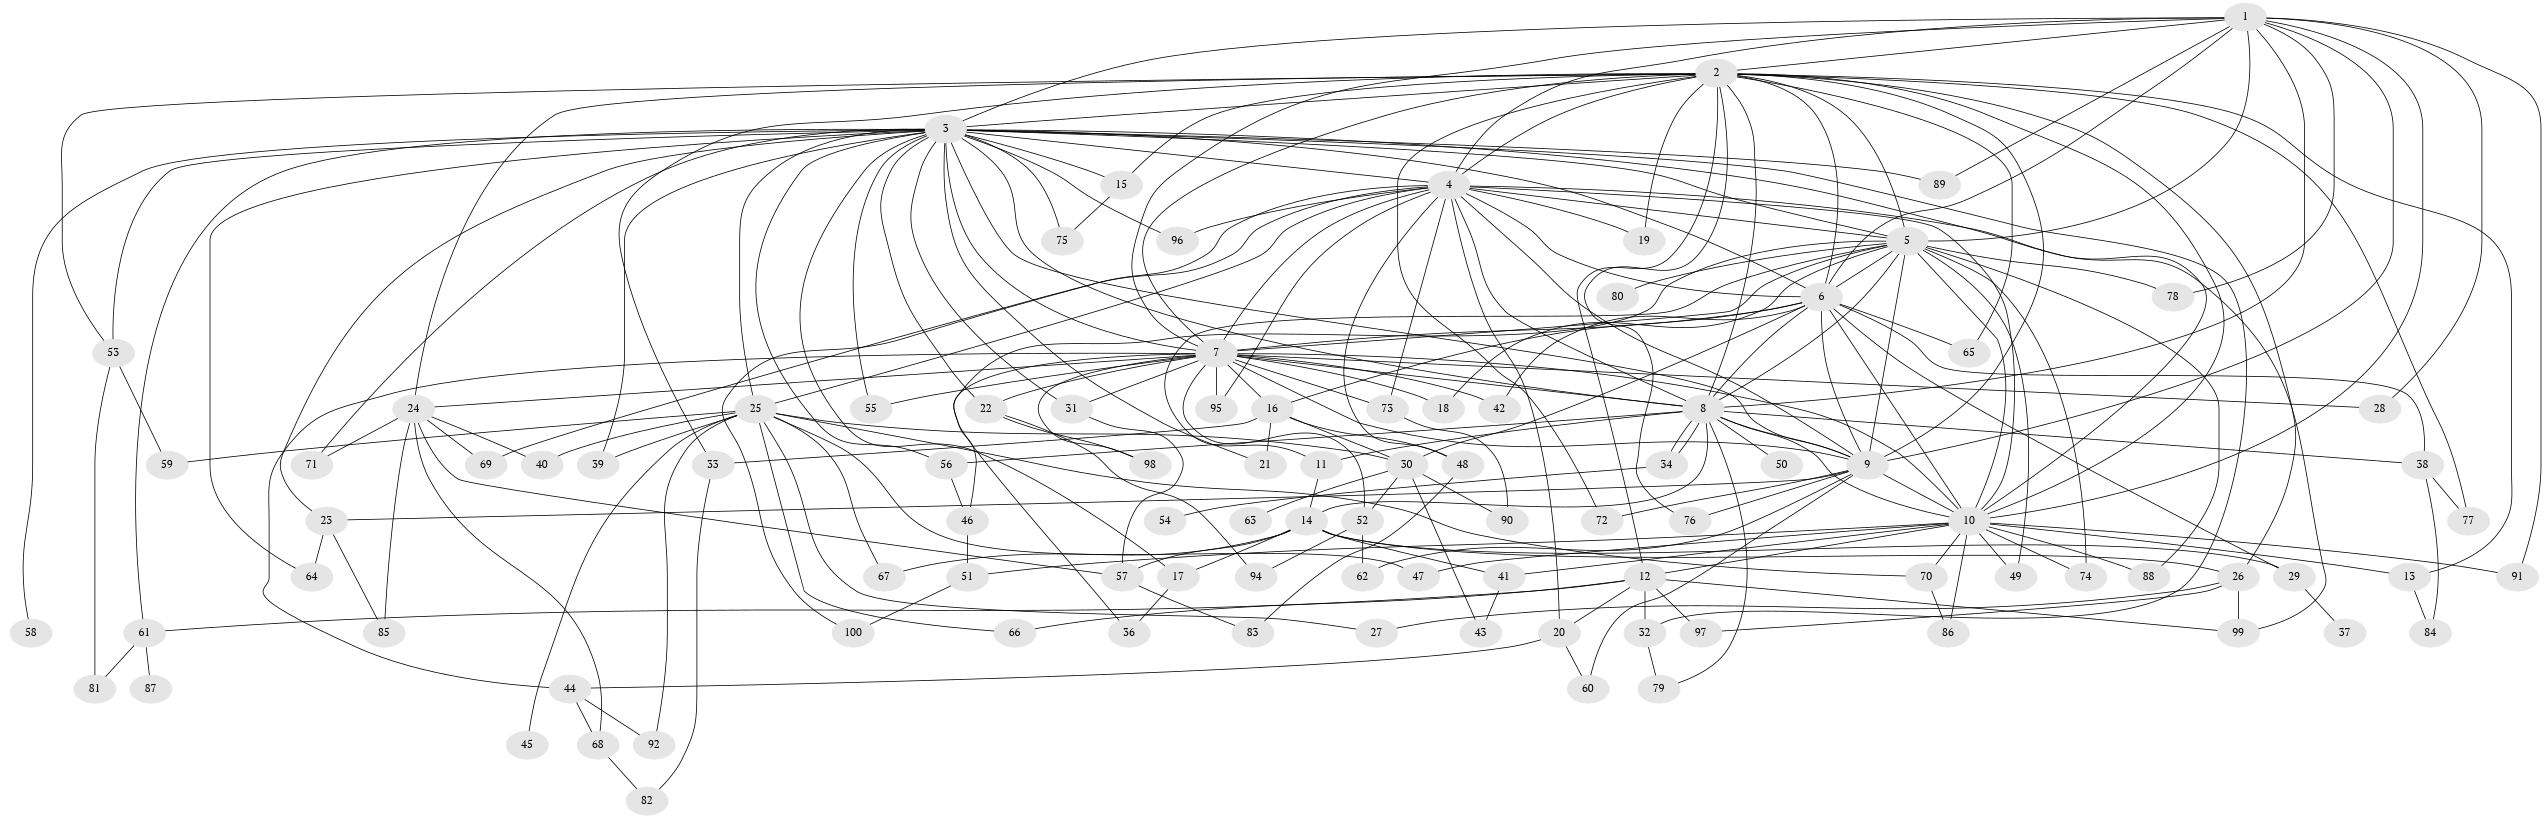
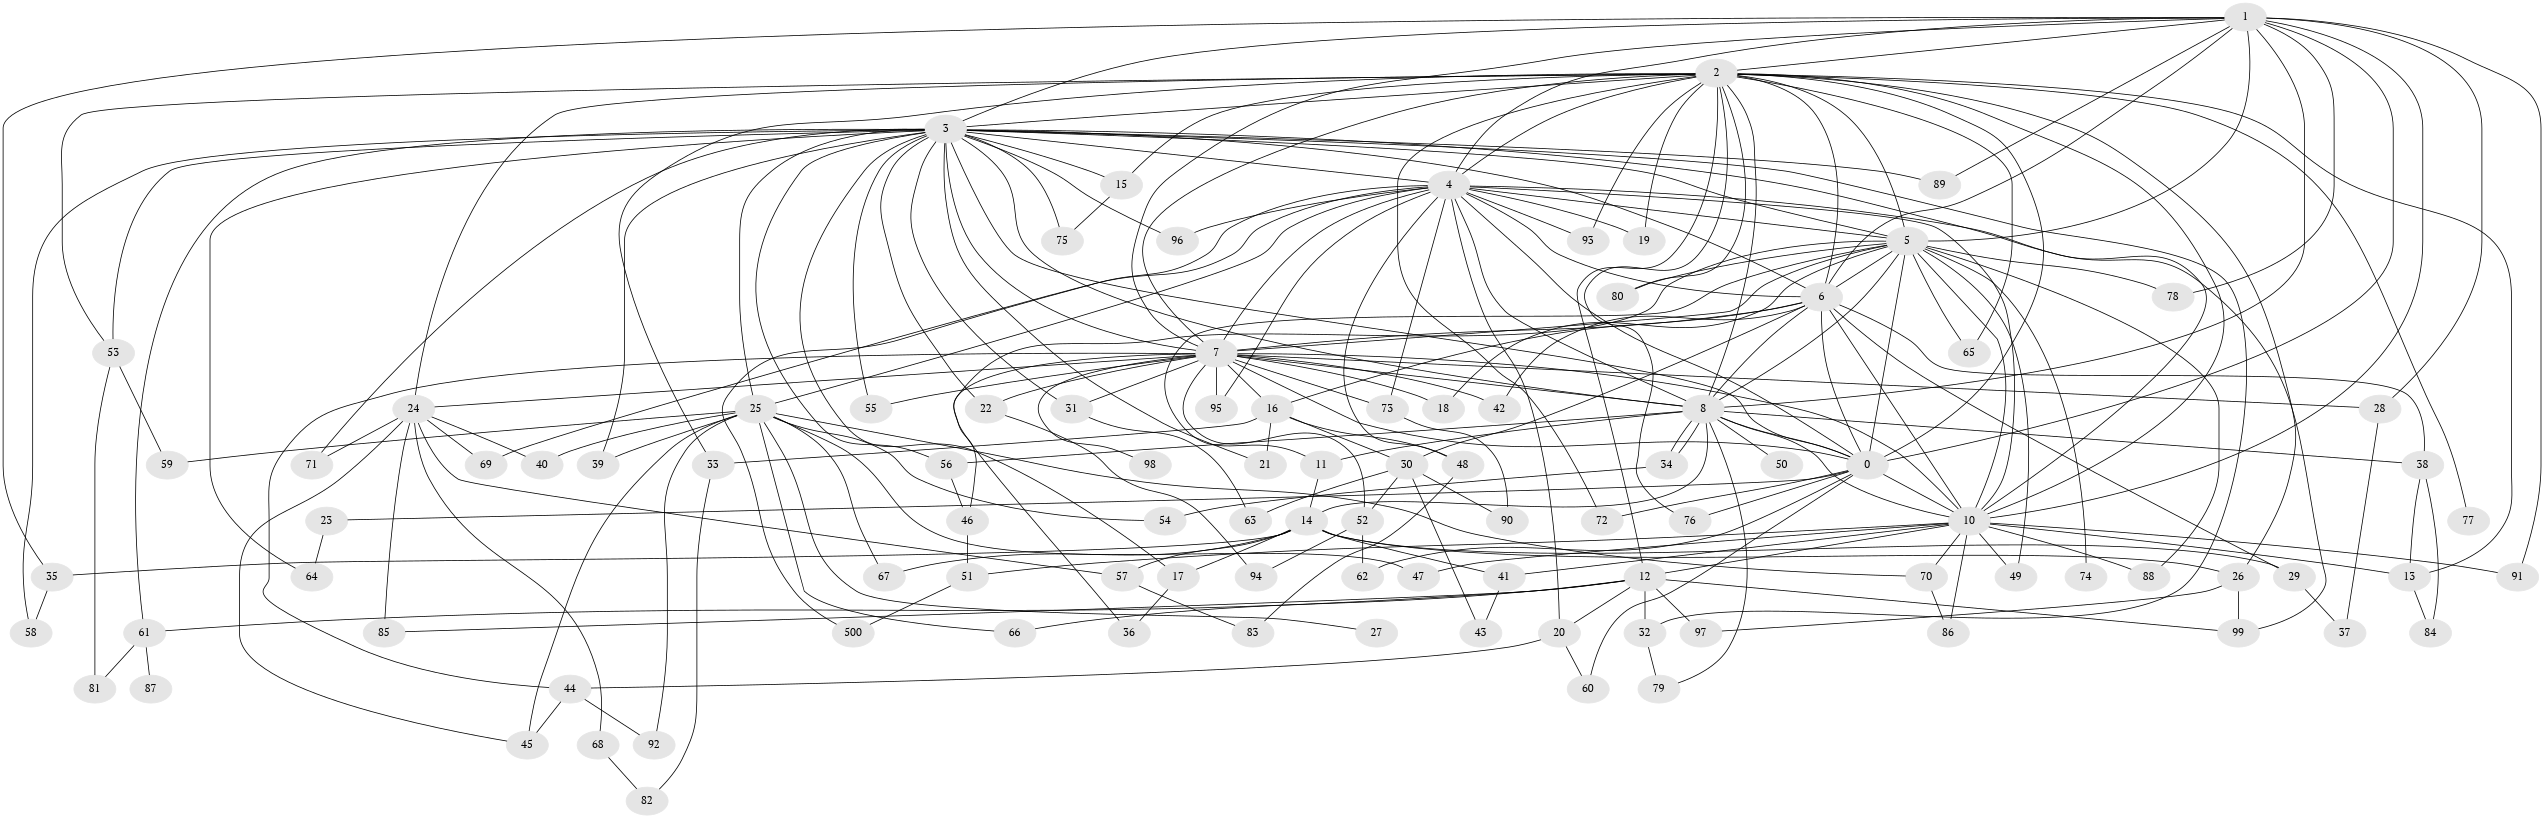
(516, 207) -> none
none -> (1743, 215)
none -> (1588, 241)
(1899, 325) -> (1935, 299)
(1021, 433) -> (951, 492)
(1068, 437) -> none
(1867, 465) -> (1867, 465)
(1182, 471) -> (1182, 439)
(2446, 493) -> (2413, 521)
none -> (2363, 521)
(2030, 550) -> none
none -> (52, 577)
(355, 577) -> (802, 619)
(1829, 608) -> none
(853, 633) -> (853, 633)
none -> (241, 637)
(584, 717) -> (549, 717)
